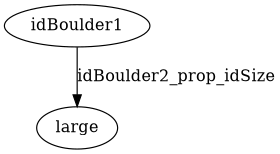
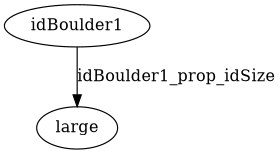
(176, 77) -> (176, 77)
